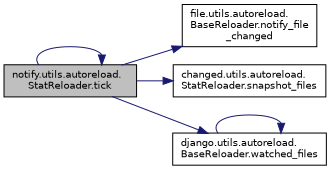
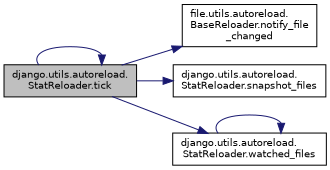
(70, 81) -> (70, 81)
(250, 81) -> (250, 81)
(250, 149) -> (250, 149)
